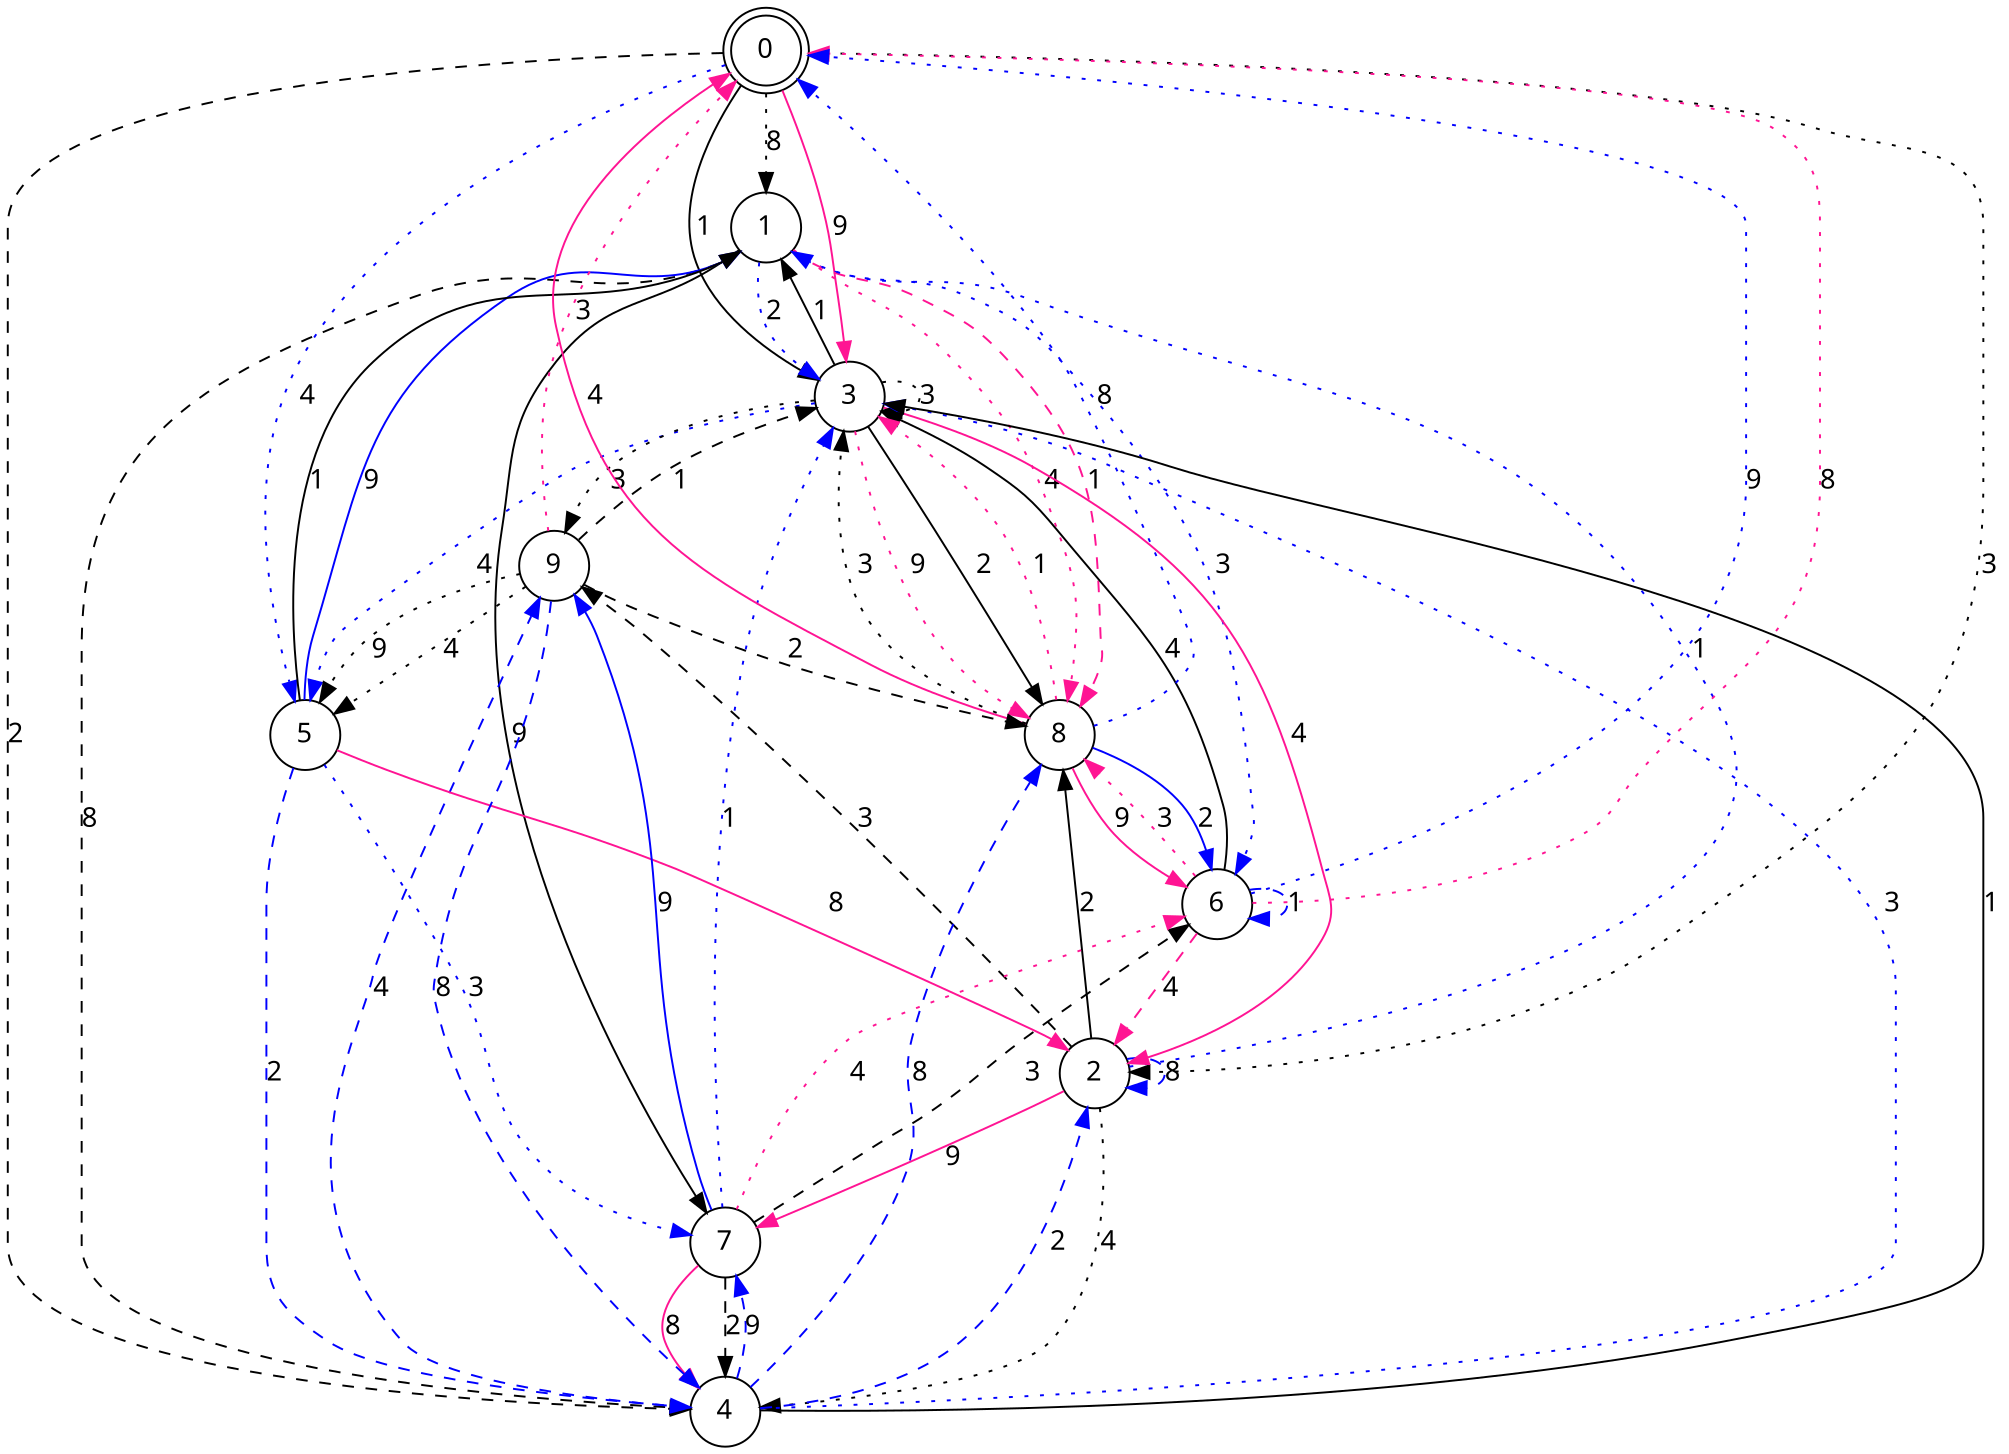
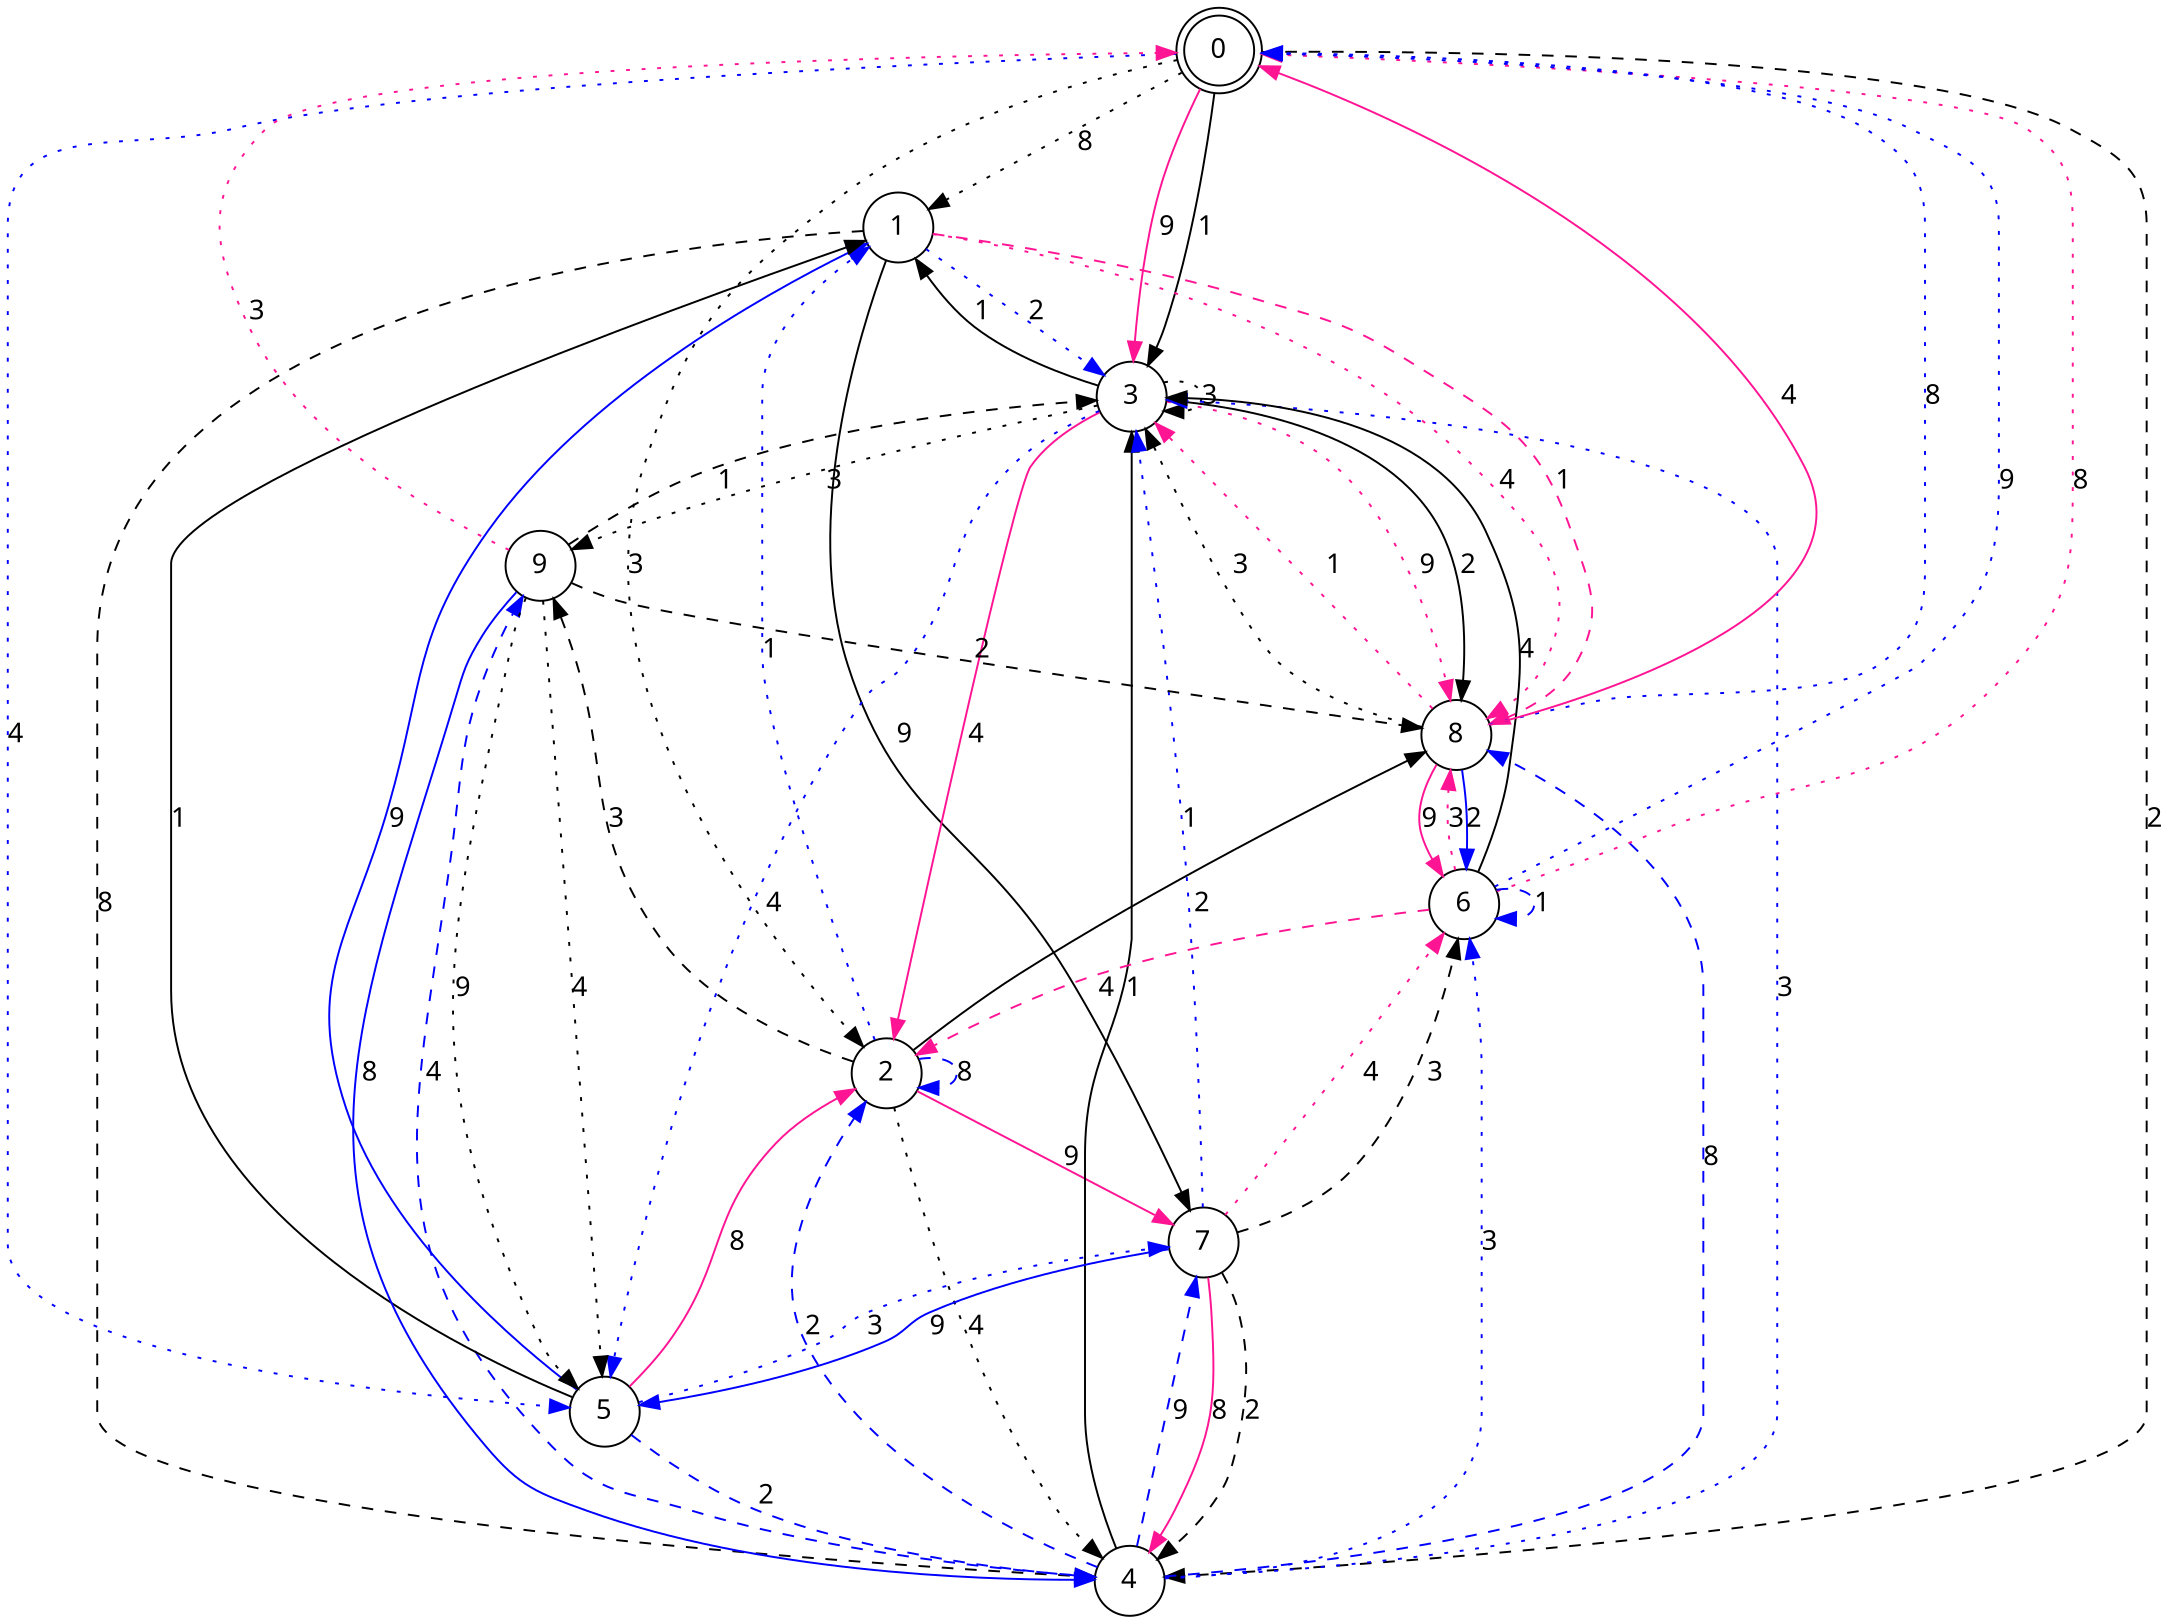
(1128, 441) -> (1482, 1381)
(656, 909) -> (912, 1323)
(440, 1018) -> (419, 1355)
